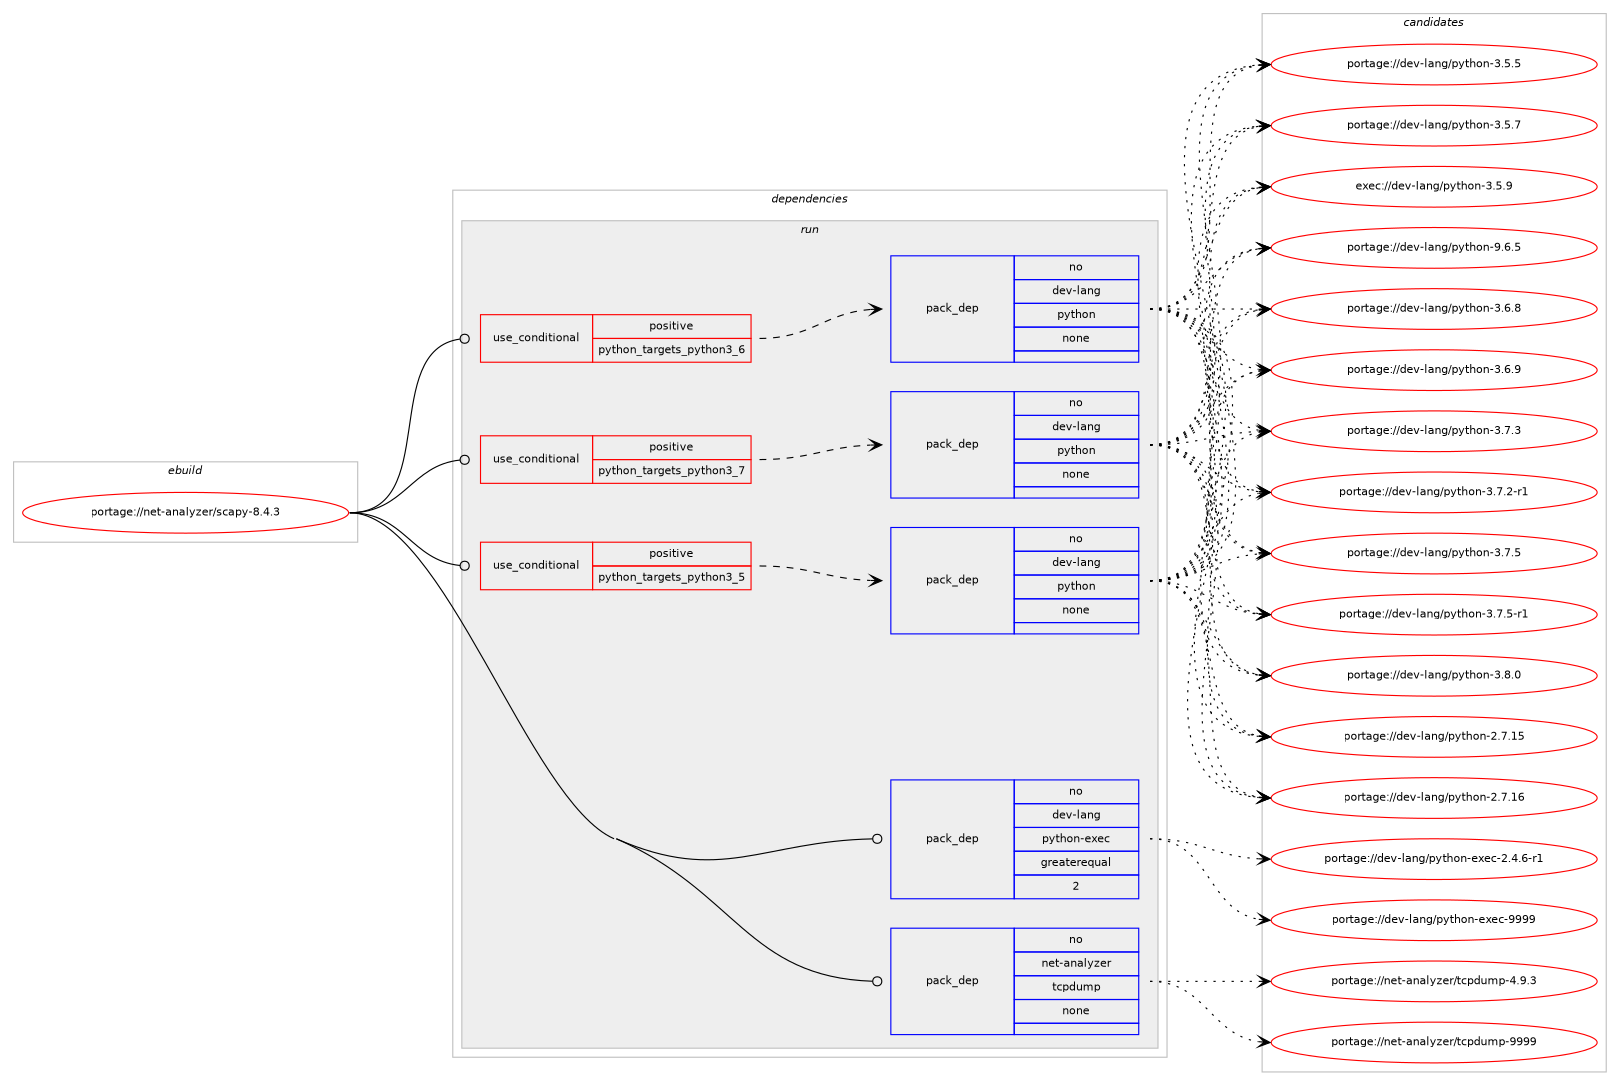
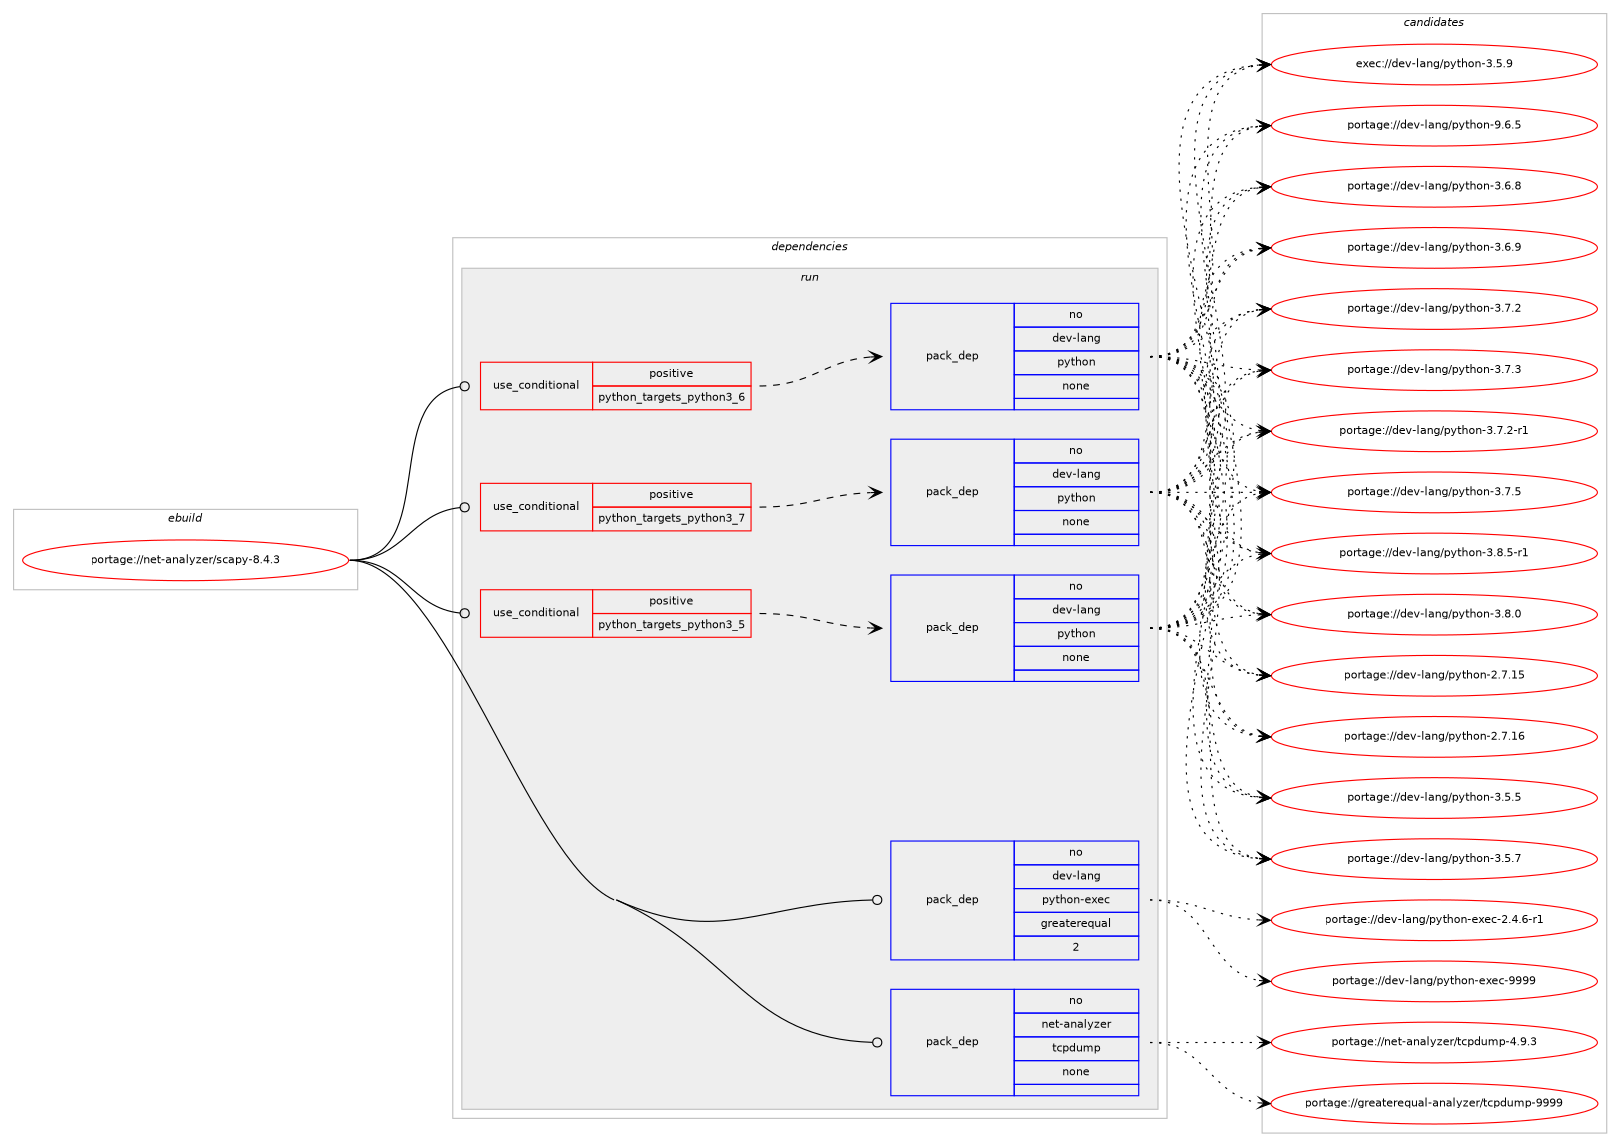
none -> (1434, 309)
(1434, 615) -> (1434, 554)
(1434, 1043) -> (1434, 1104)
